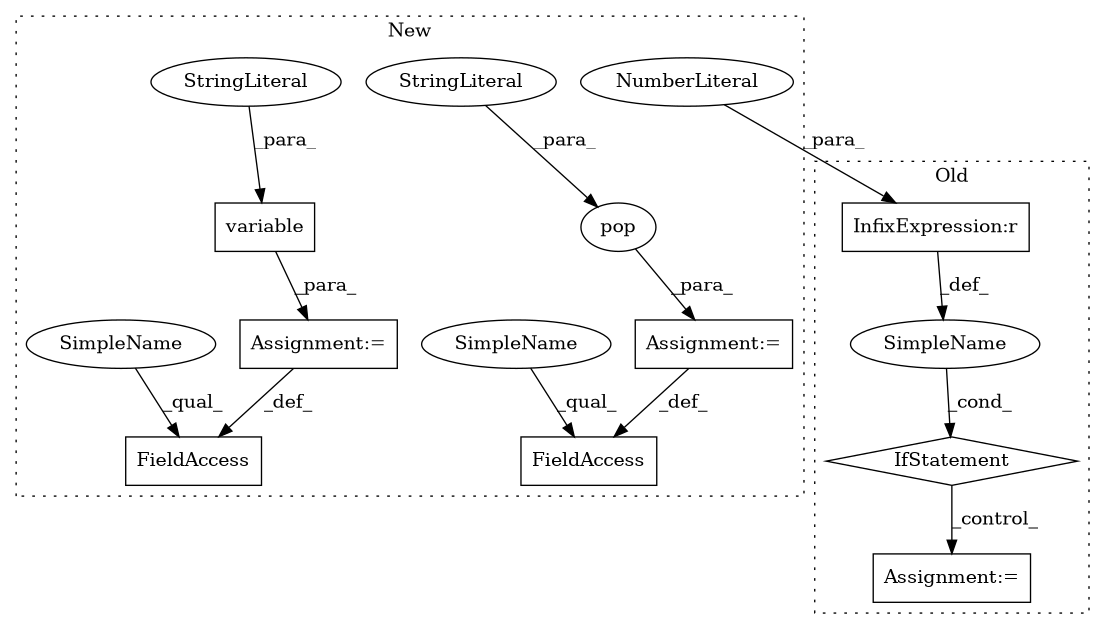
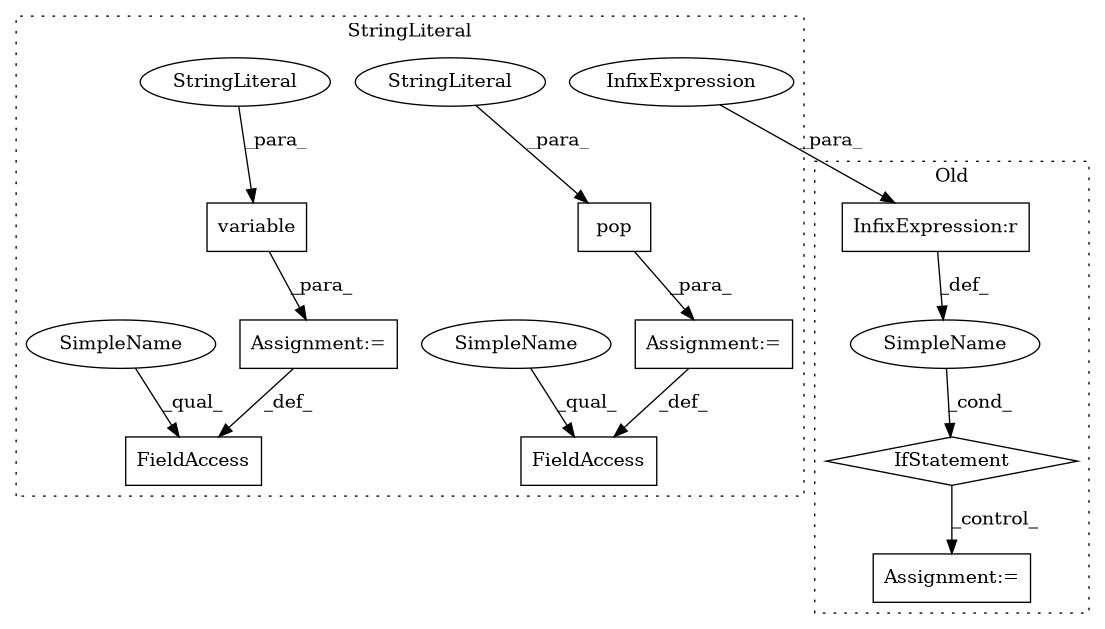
(410, 32) -> (410, 32)
(687, 82) -> (682, 82)
(618, 227) -> (614, 227)
